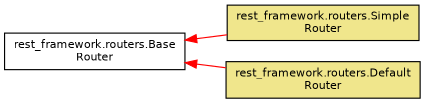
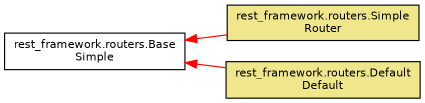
(95, 51) -> (95, 51)
(323, 80) -> (323, 80)
